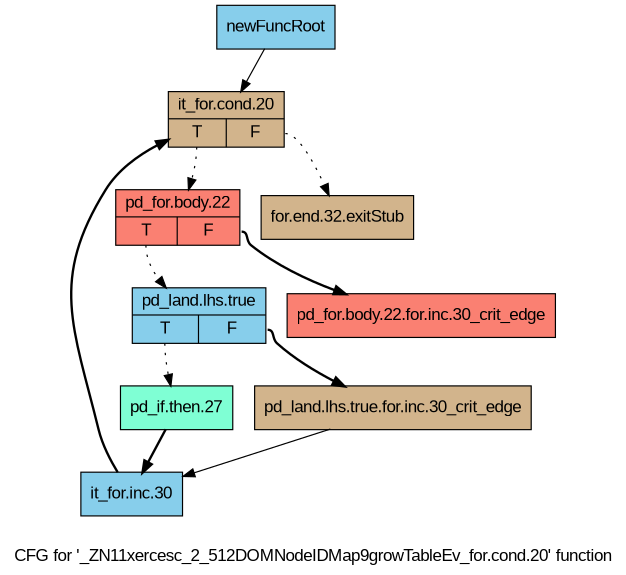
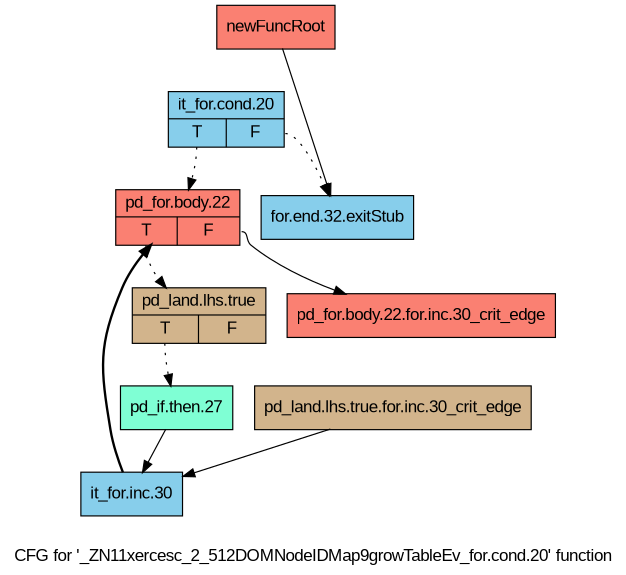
(276, 27) -> (276, 27)
(256, 65) -> (305, 116)
(226, 119) -> (226, 119)
(337, 217) -> (337, 217)
(283, 267) -> (283, 267)
(72, 297) -> (103, 360)
(199, 316) -> (199, 316)
(297, 359) -> none
(157, 446) -> (157, 446)
